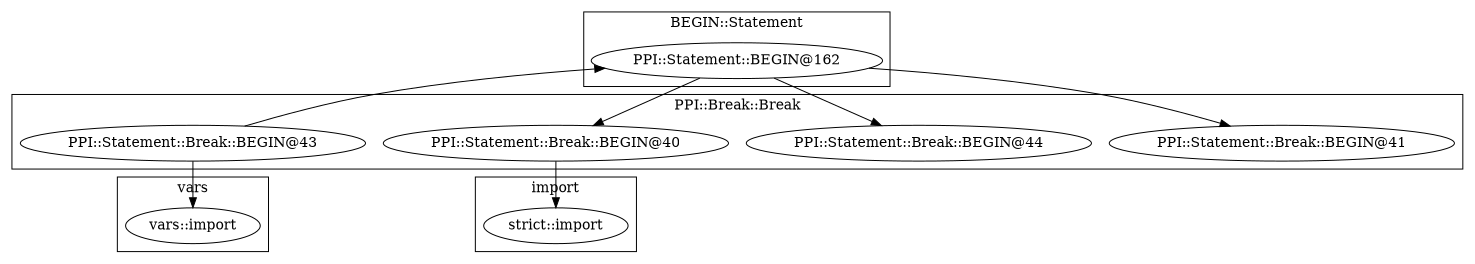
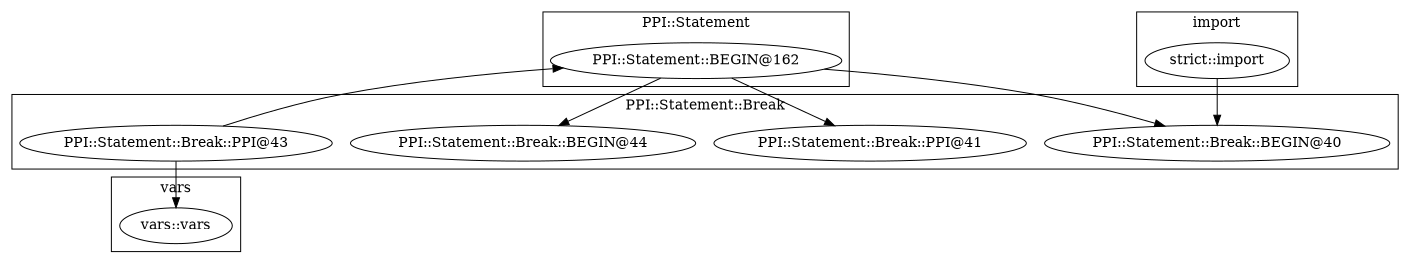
(737, 23) -> (696, 23)
(737, 106) -> (705, 106)
(193, 143) -> (176, 143)
(1282, 143) -> (870, 143)
(556, 183) -> (1217, 101)
(193, 226) -> (176, 226)
